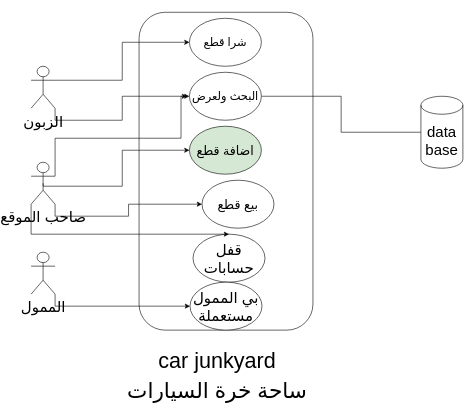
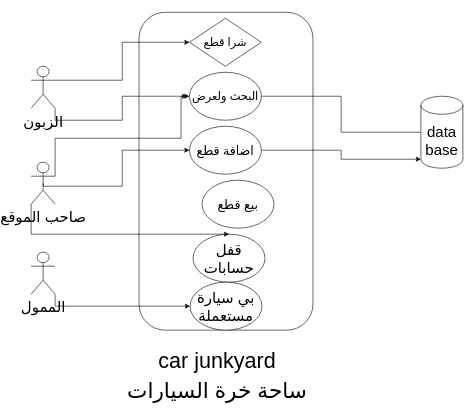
(225, 42) -> (225, 42)
(225, 150) -> (225, 150)
none -> (340, 150)
(128, 210) -> none
(226, 306) -> (226, 306)
